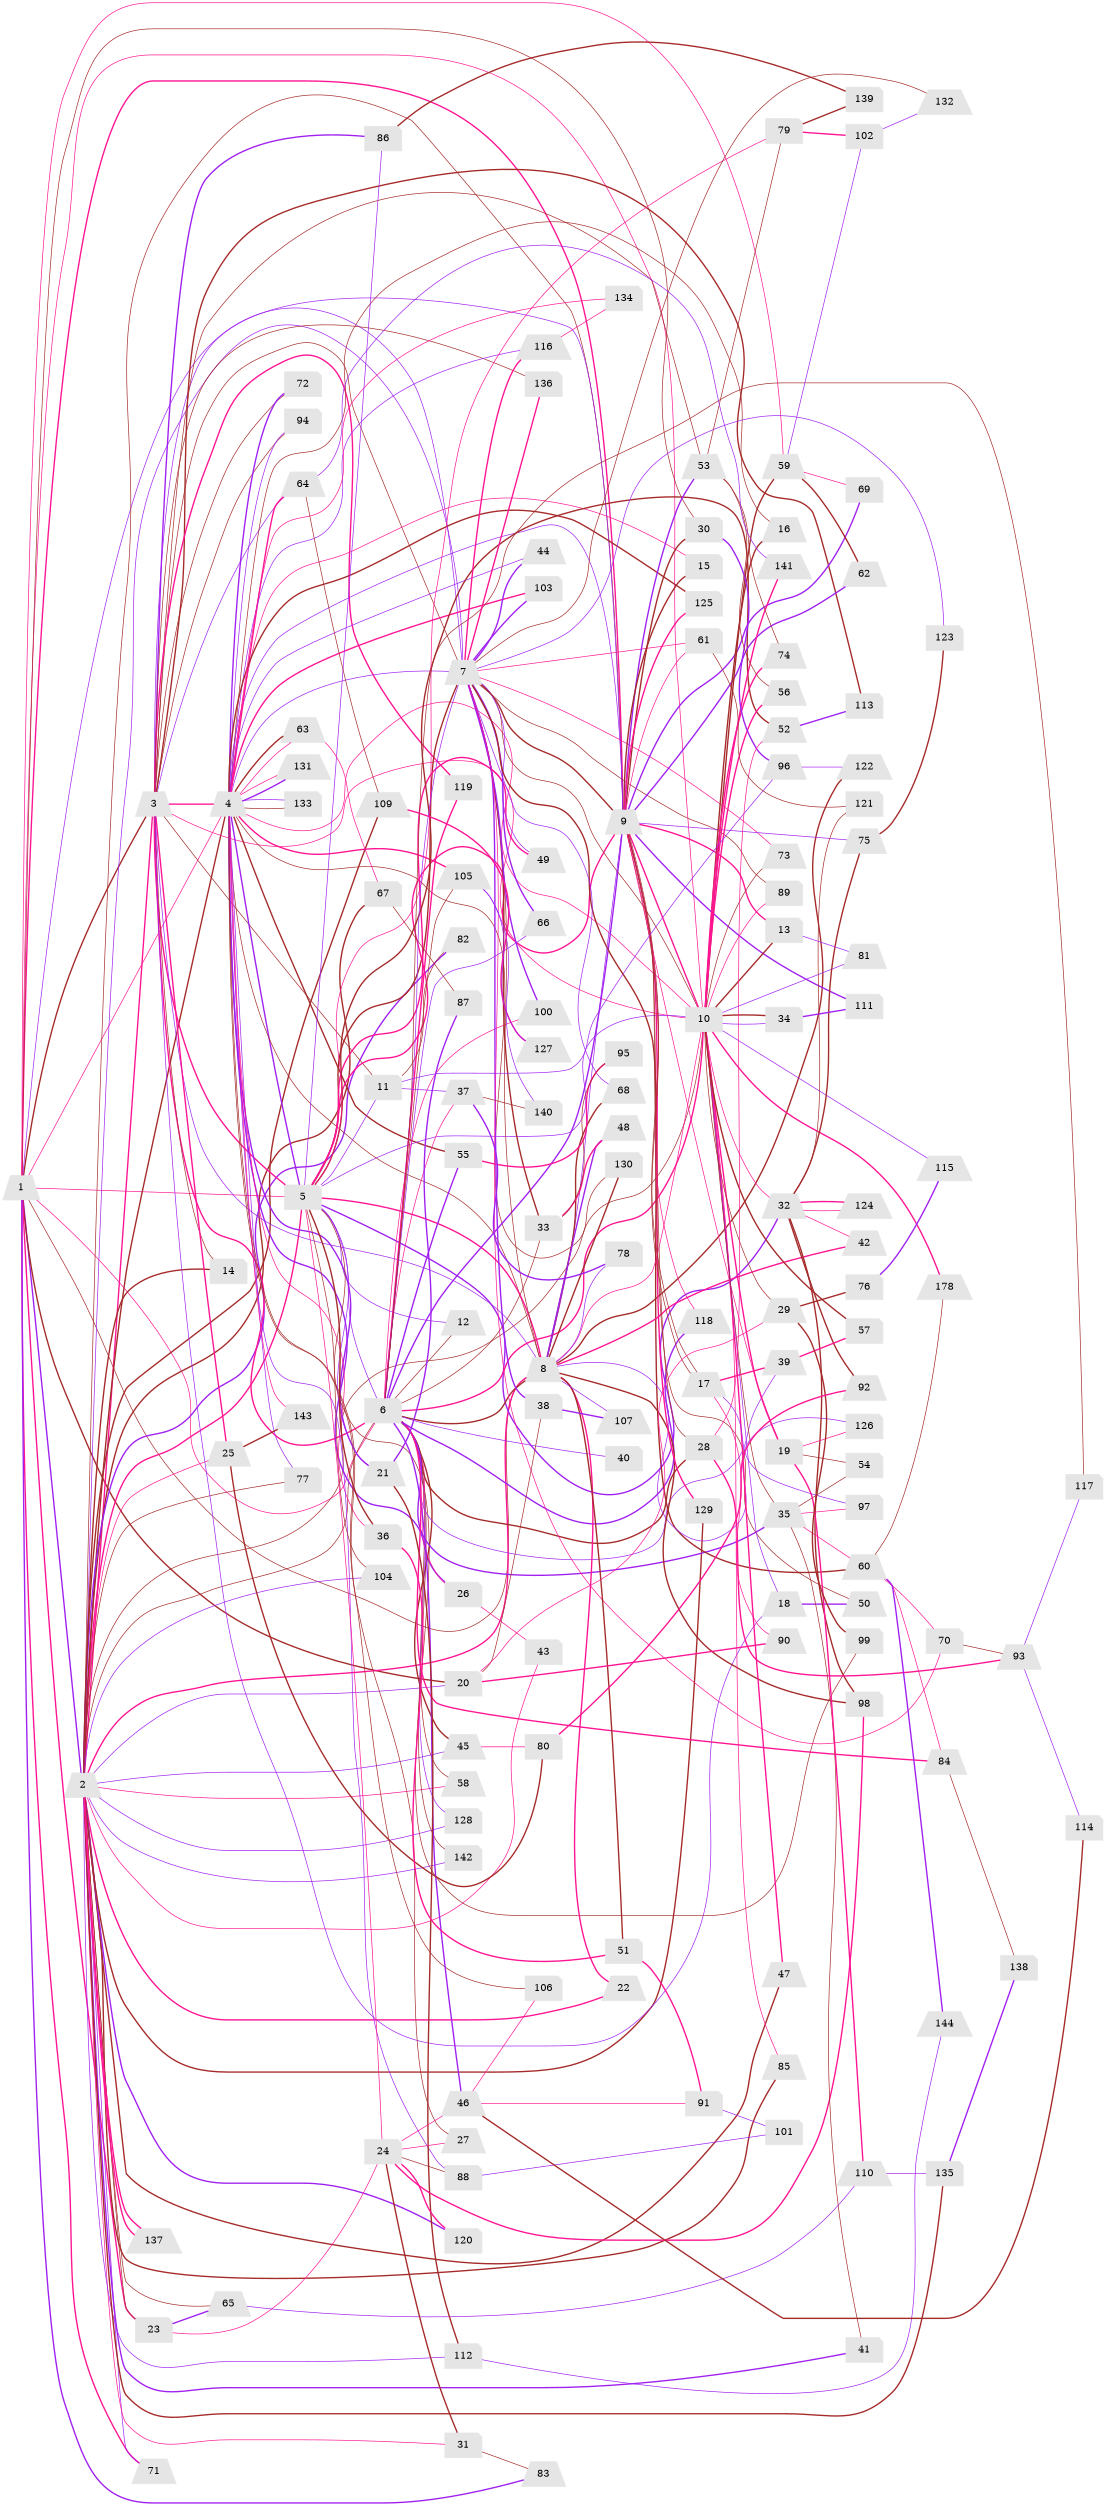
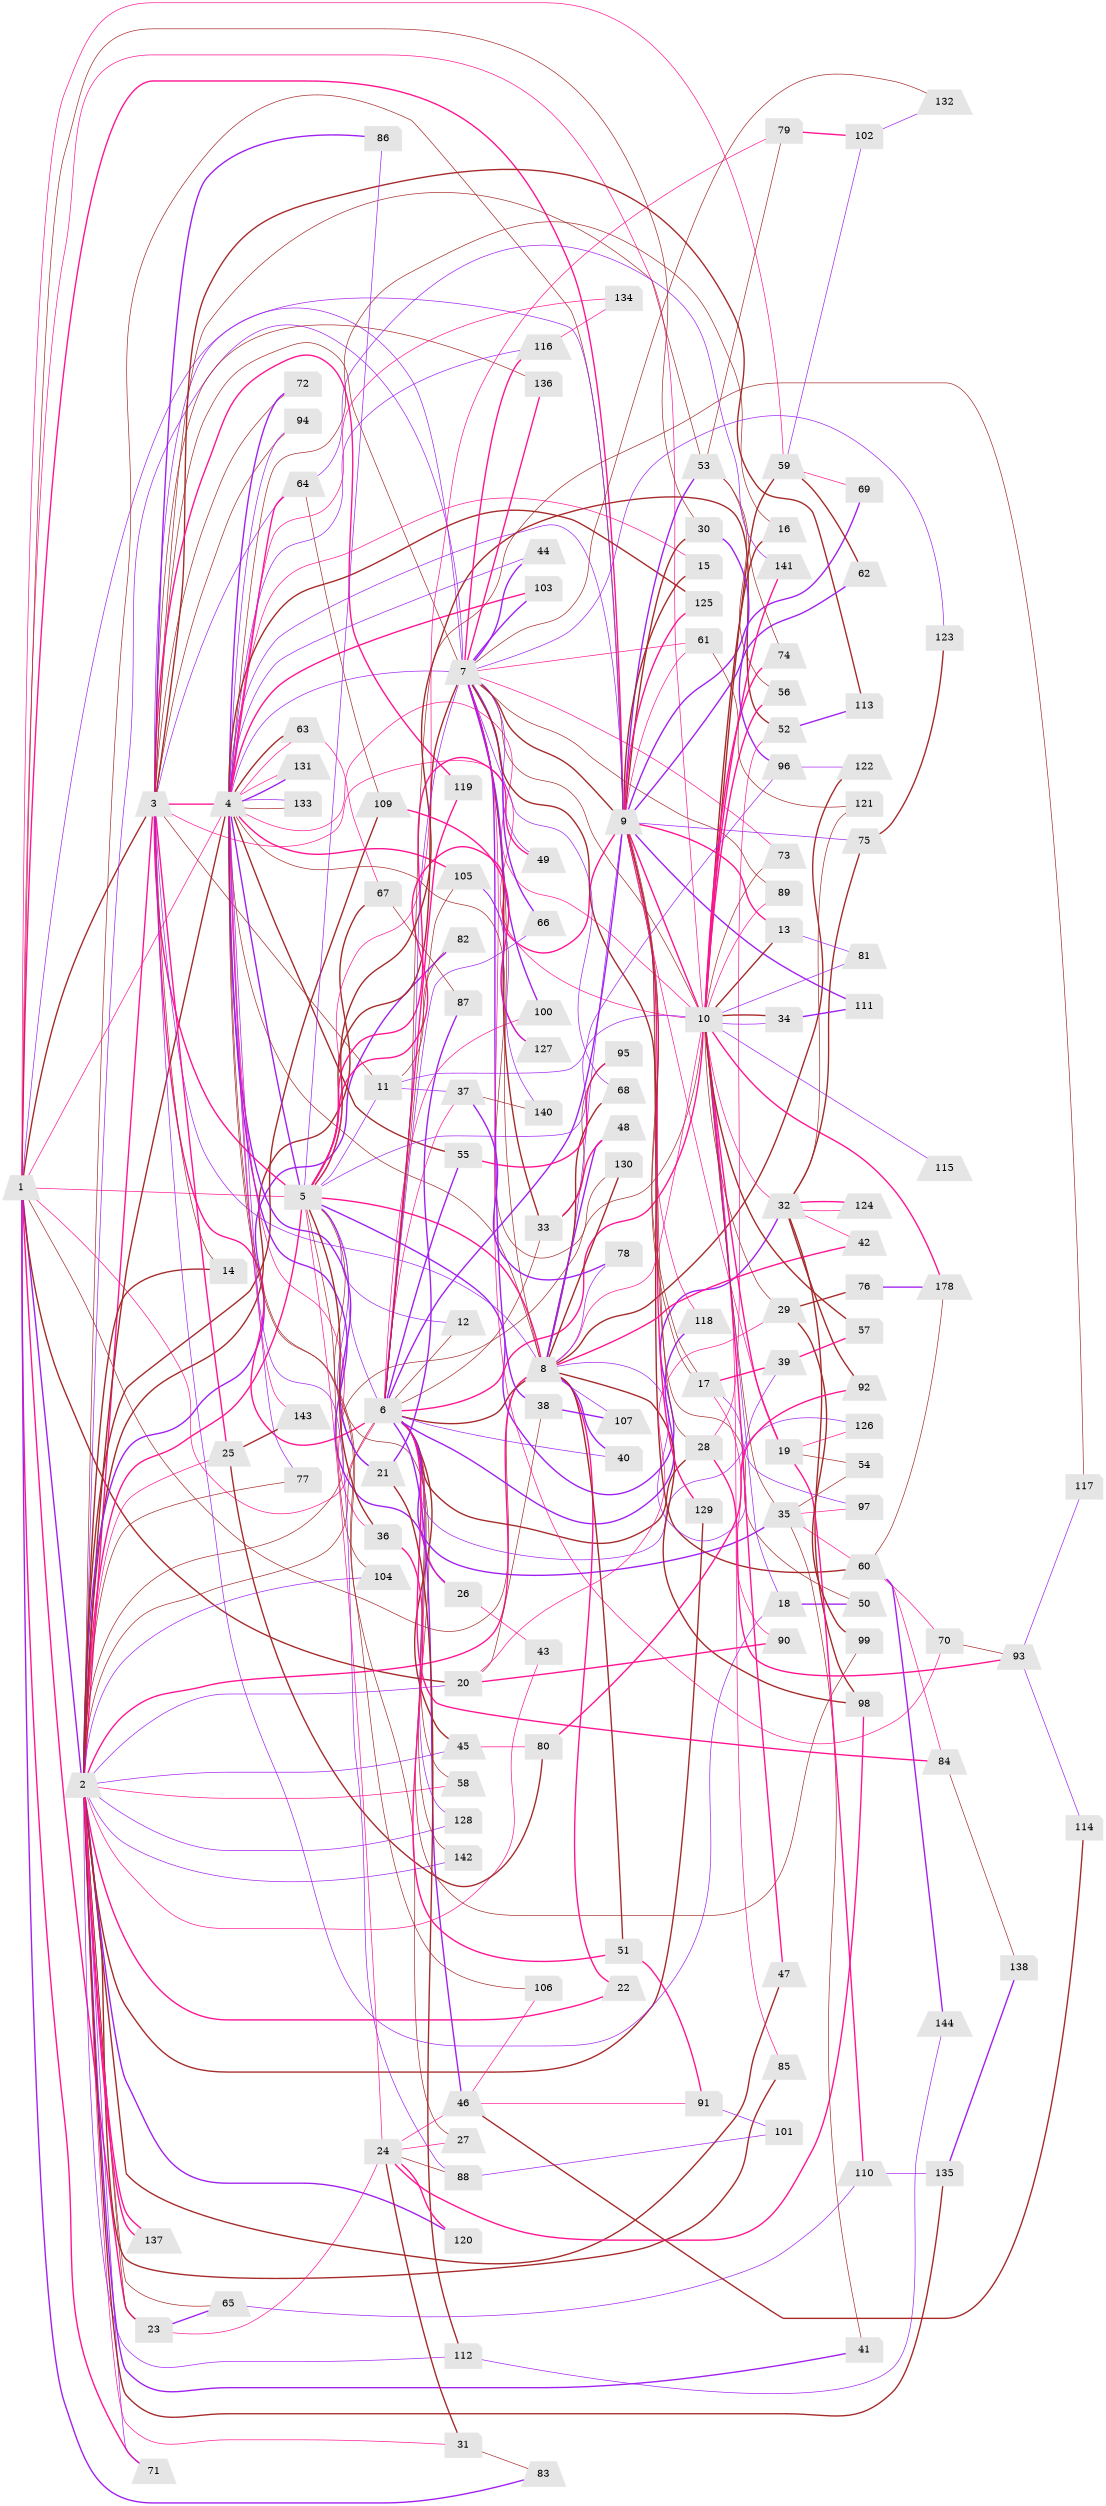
(864, 99) -> none
(913, 1230) -> (903, 1287)
none -> (583, 1410)
